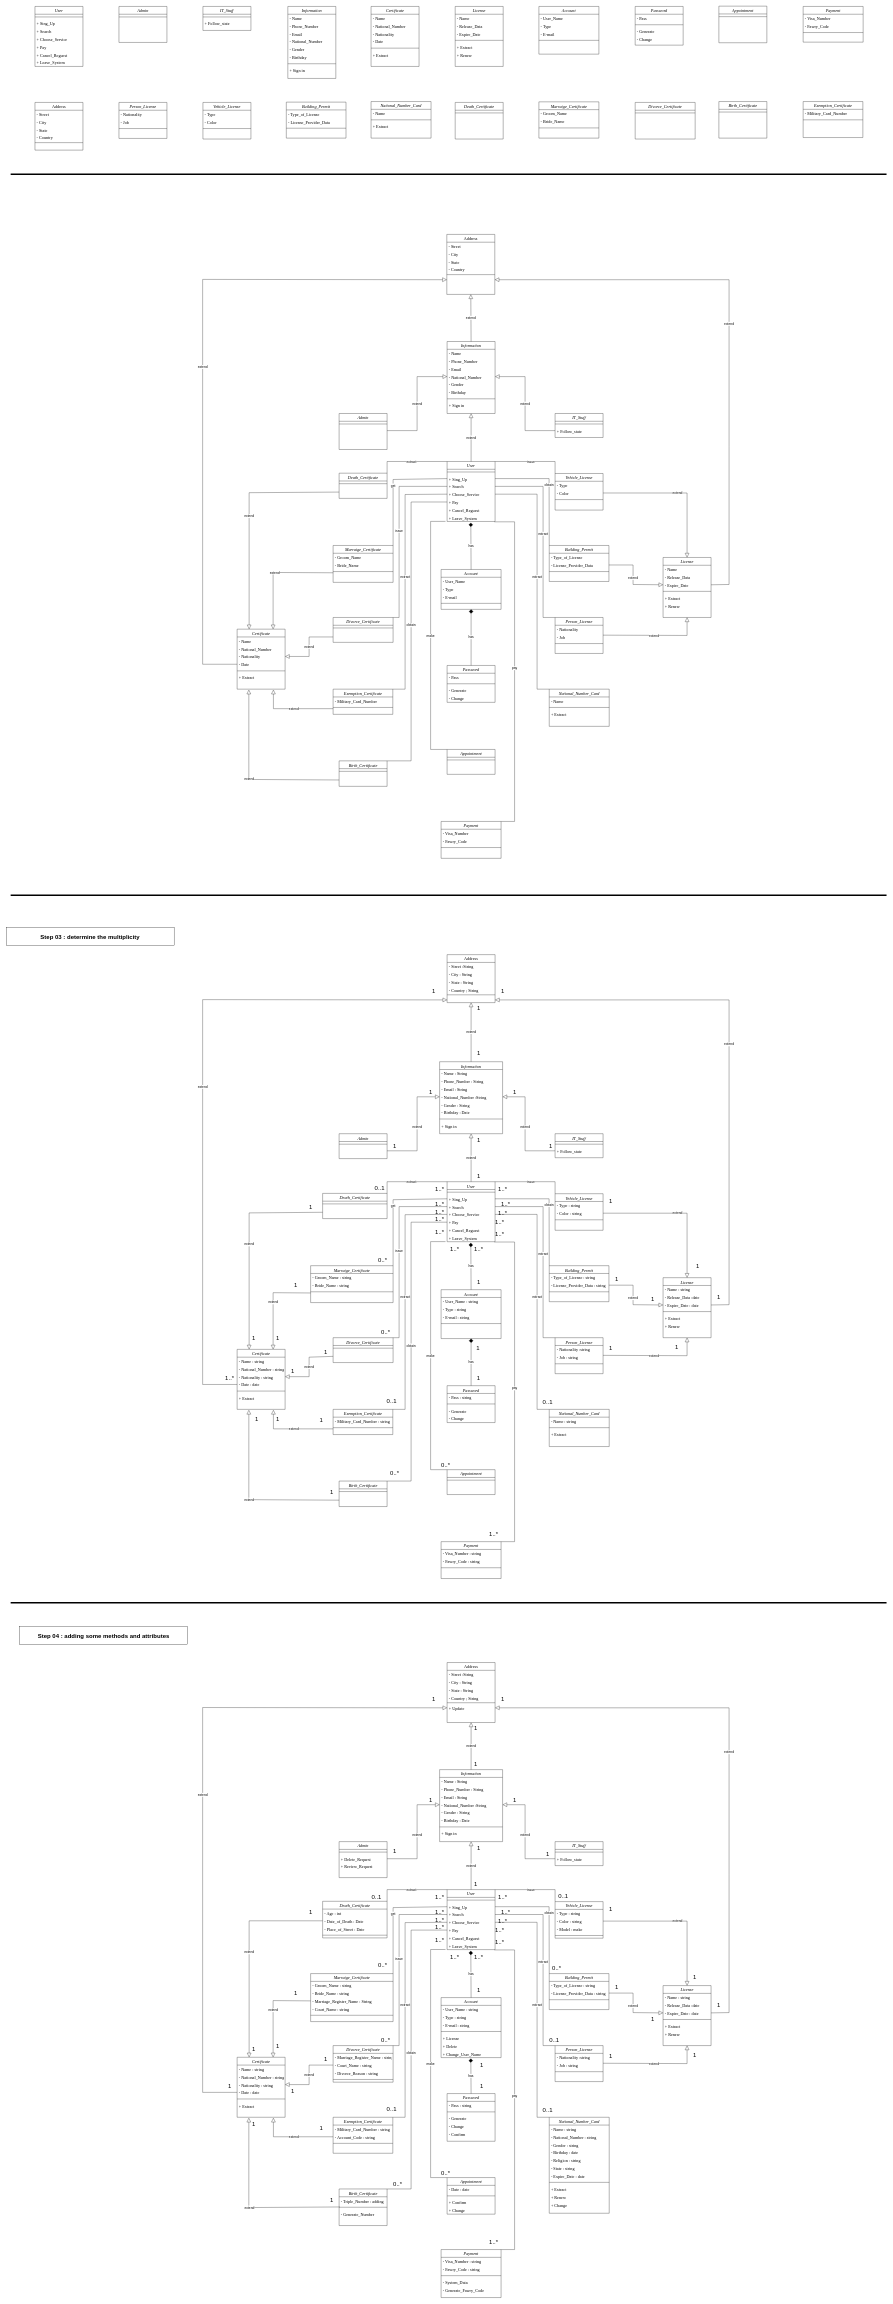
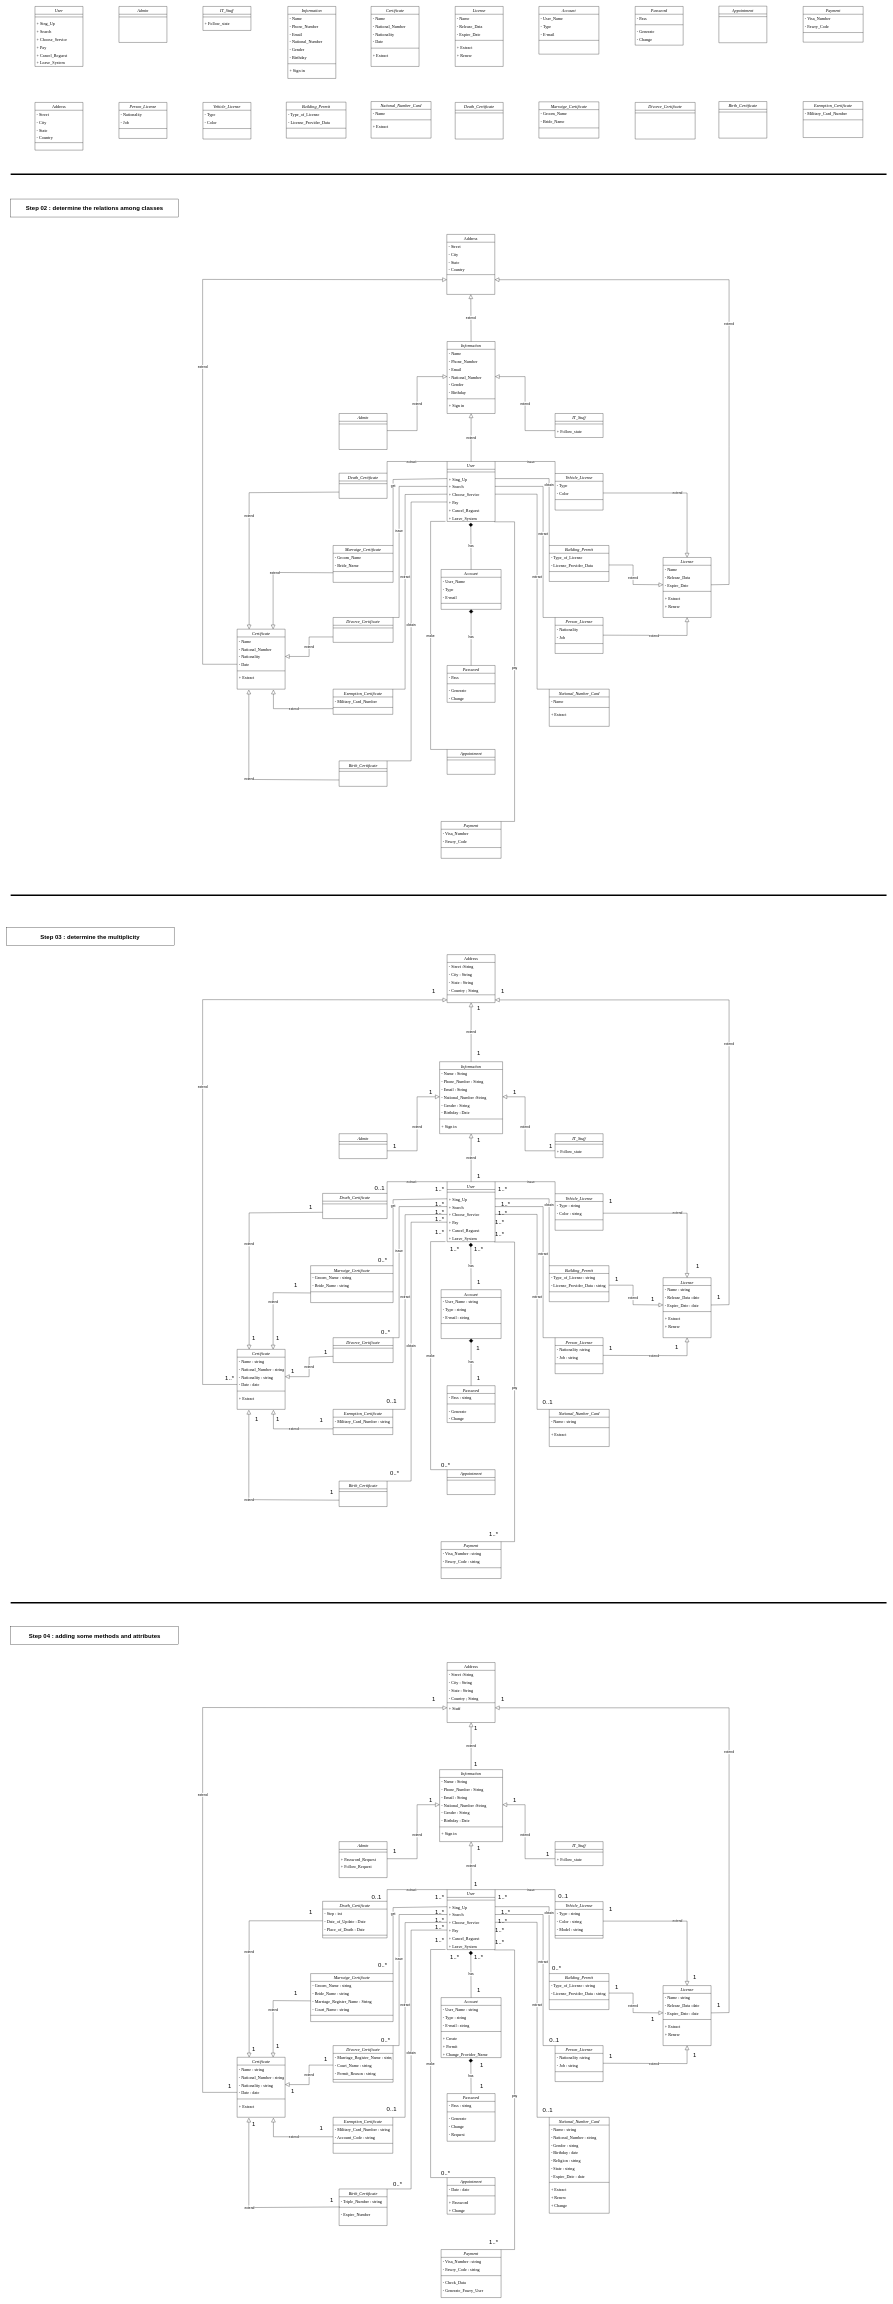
none -> (95, 208)
(104, 1636) -> (95, 1636)
(458, 1709) -> (456, 1709)
(359, 1859) -> (361, 1859)
(359, 1867) -> (358, 1867)
(335, 1914) -> (336, 1914)
(348, 1922) -> (349, 1922)
(350, 1929) -> (349, 1929)
(571, 1930) -> (572, 1930)
(452, 2039) -> (452, 2039)
(451, 2047) -> (451, 2047)
(463, 2055) -> (468, 2055)
(361, 2074) -> (360, 2074)
(458, 2135) -> (459, 2135)
(365, 2202) -> (365, 2202)
(458, 2203) -> (460, 2203)
(360, 2215) -> (357, 2215)
(458, 2283) -> (456, 2283)
(467, 2291) -> (467, 2291)
